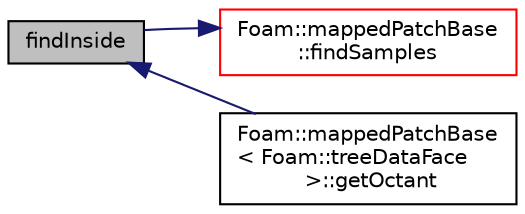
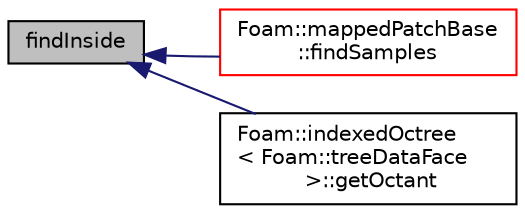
(171, 29) -> (193, 56)
(368, 159) -> (368, 159)
